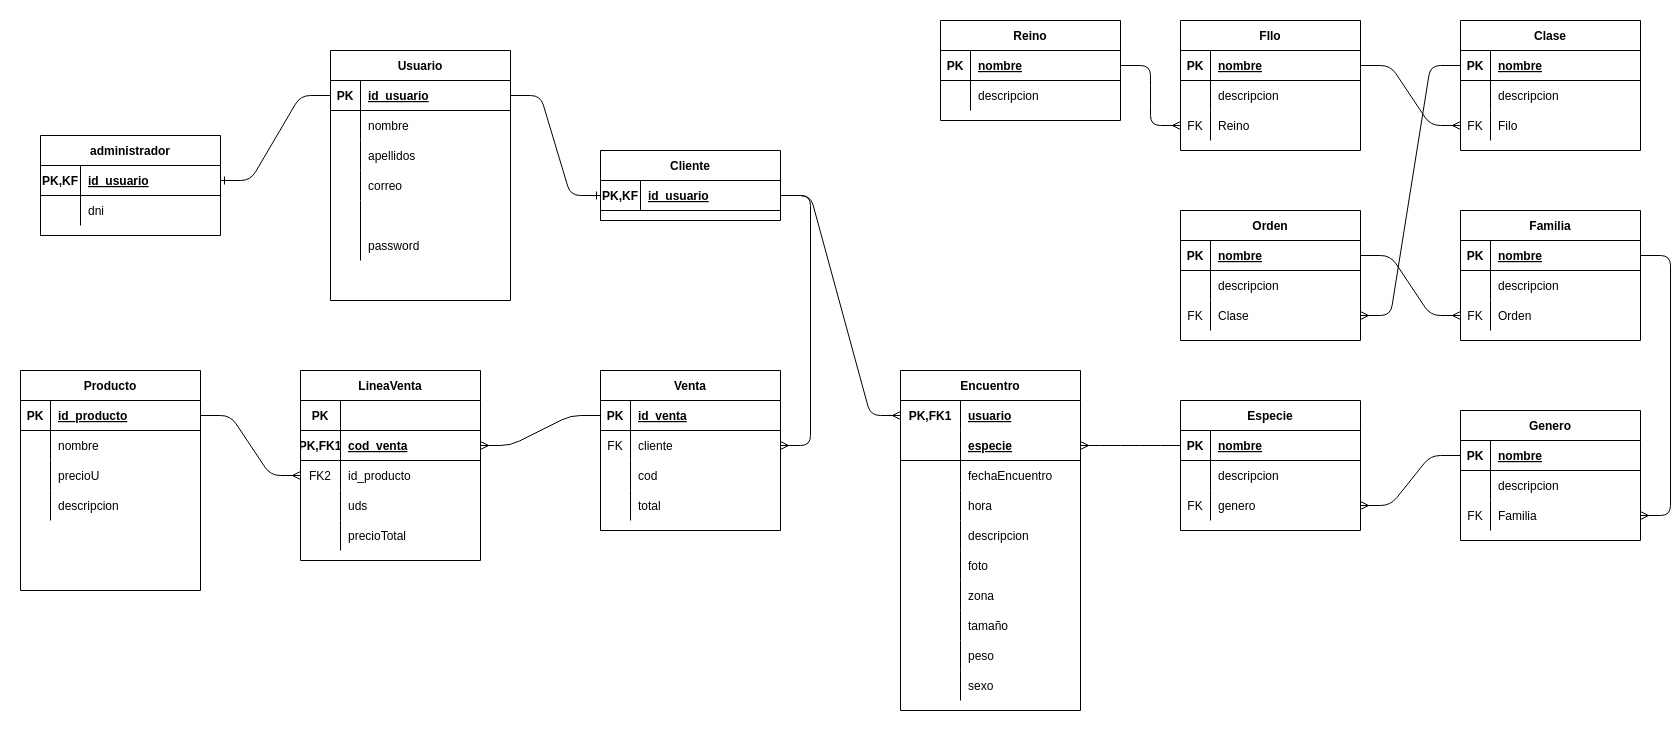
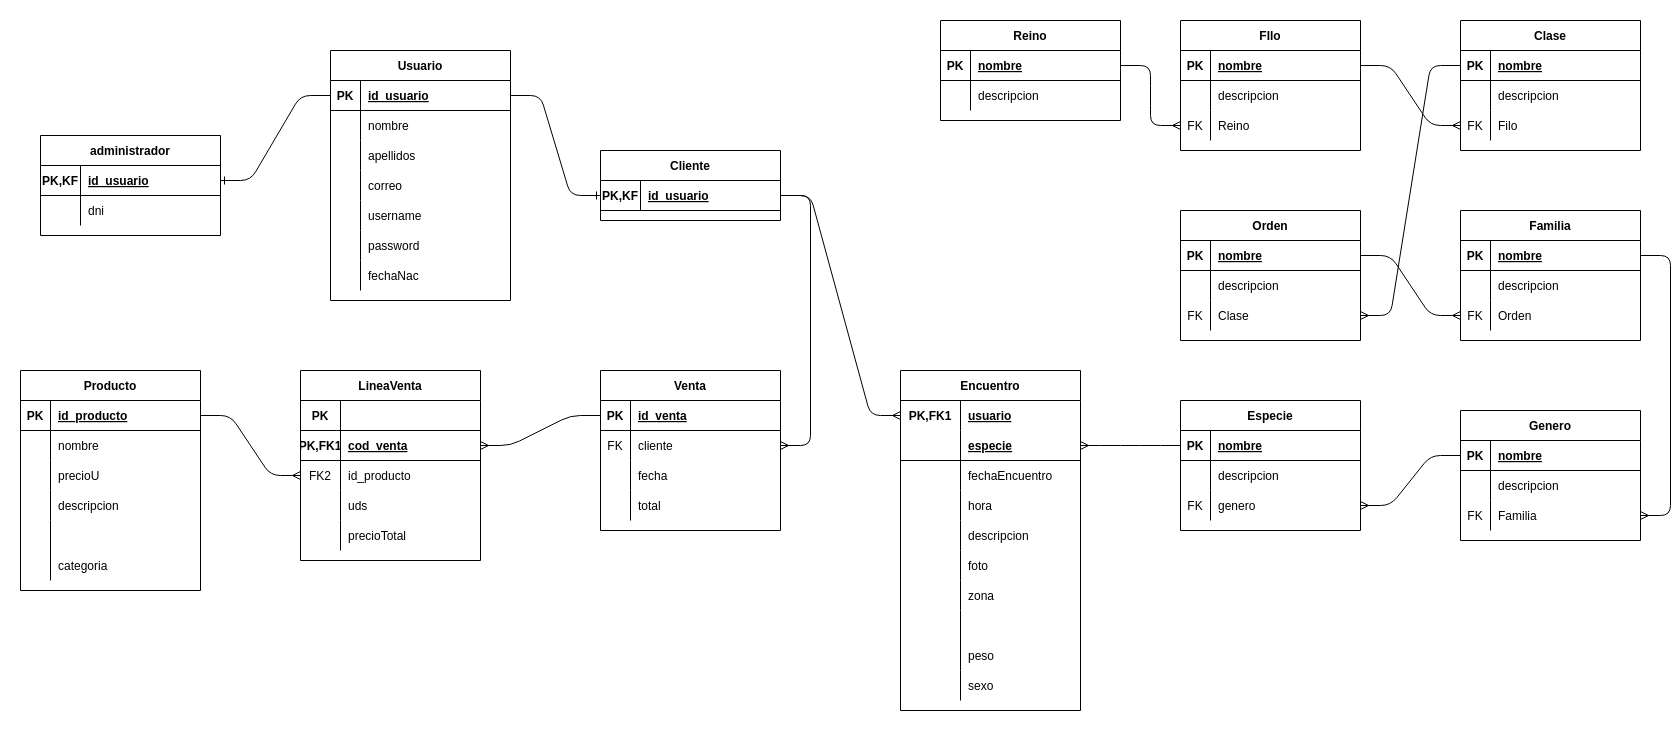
none -> (436, 216)
none -> (436, 276)
(648, 476) -> (655, 476)
none -> (126, 566)
(1021, 626) -> none
